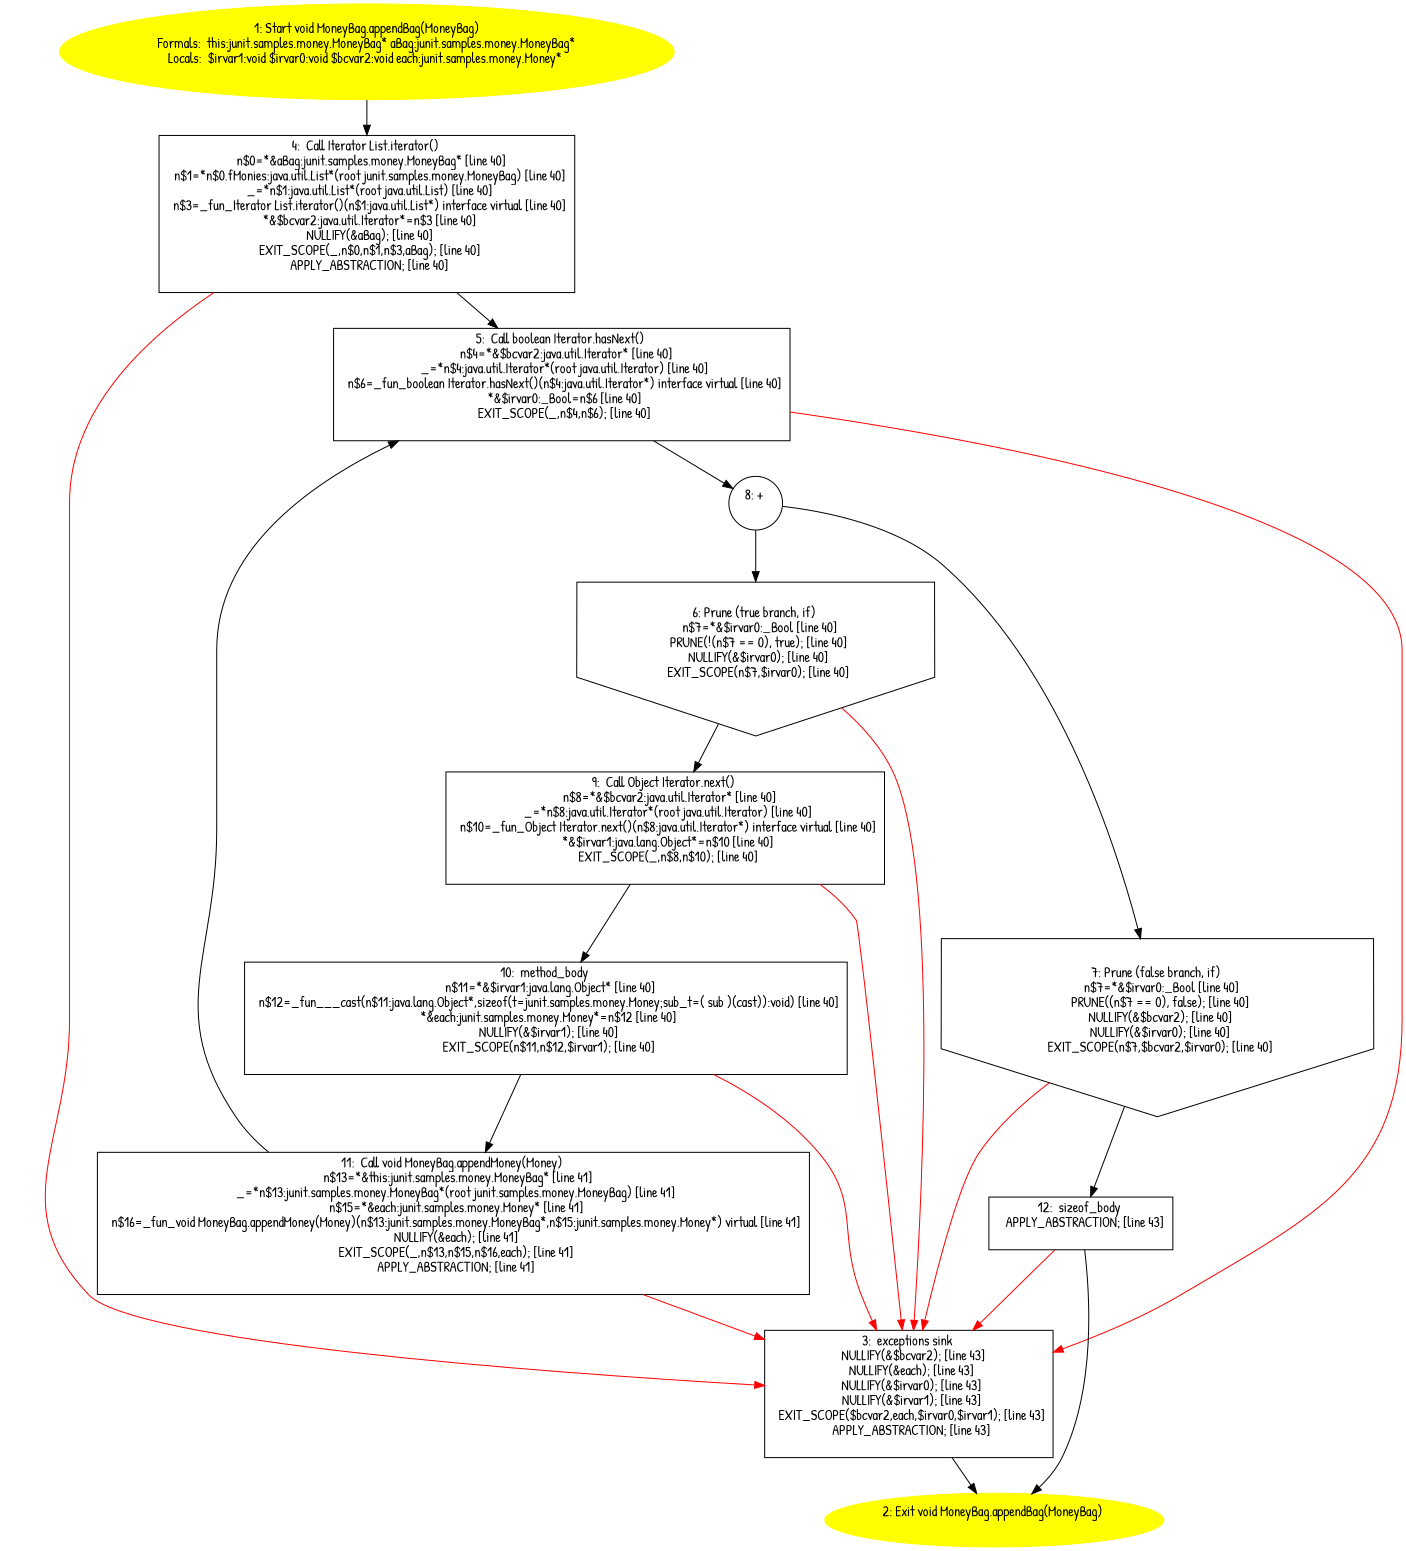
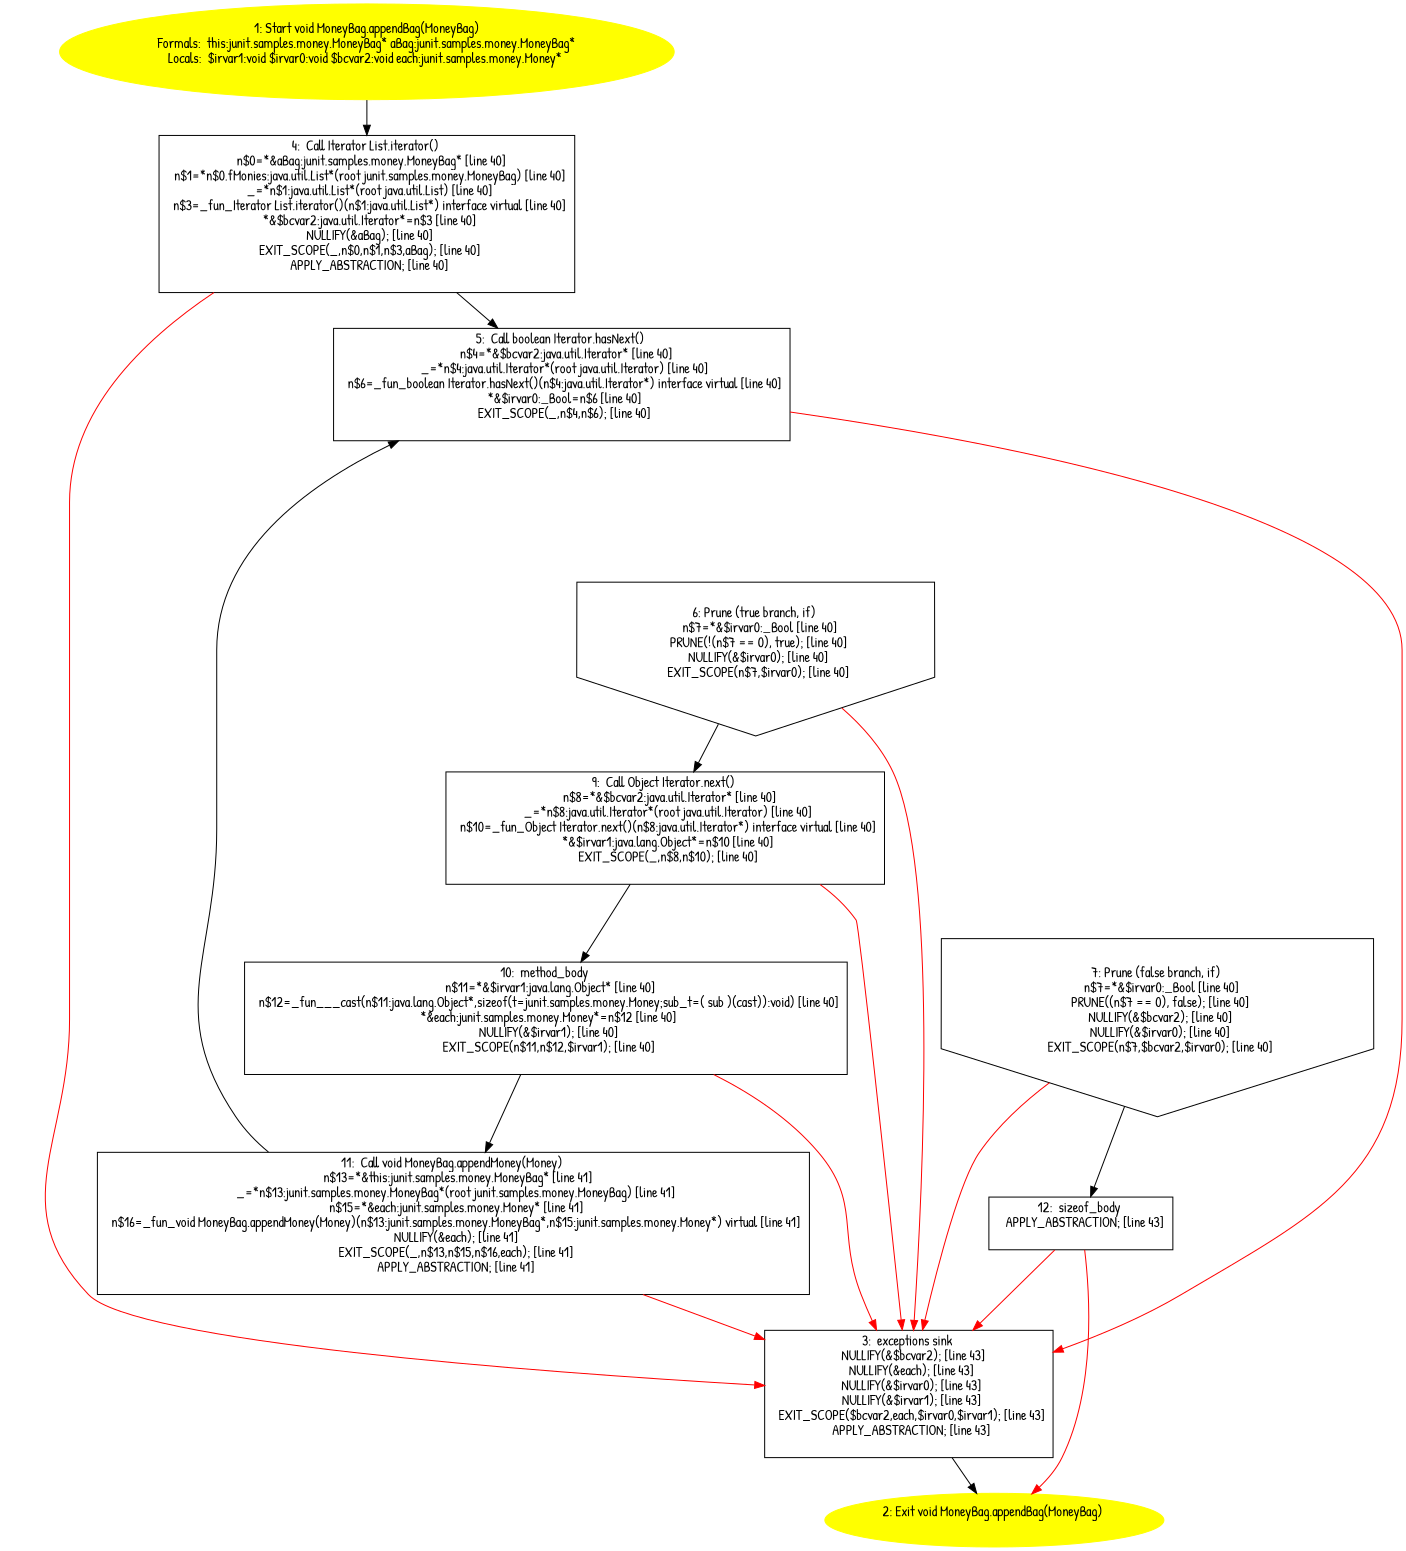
(756, 503) -> none
(1085, 1374) -> (1085, 1374)
